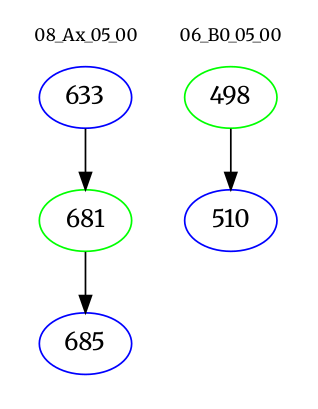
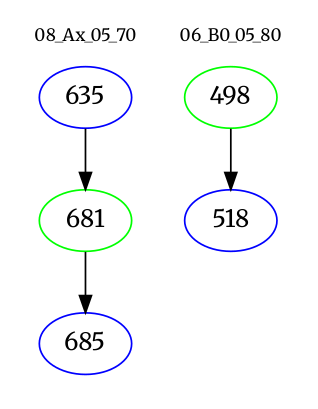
(86, 37) -> (86, 37)
(232, 37) -> (232, 37)
(85, 97) -> (85, 97)
(231, 221) -> (231, 221)
